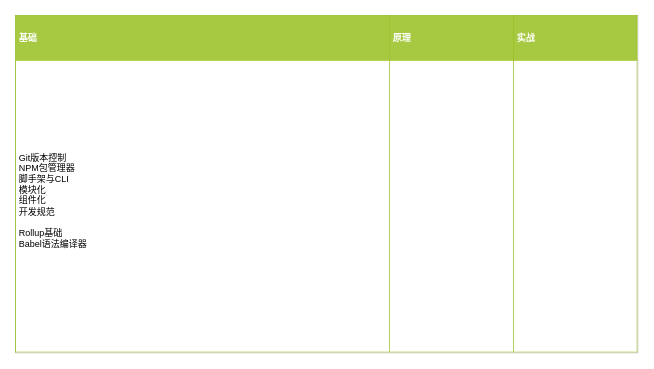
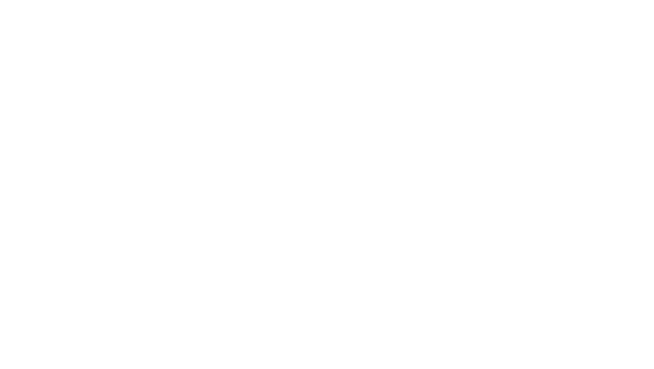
(327, 184) -> none
